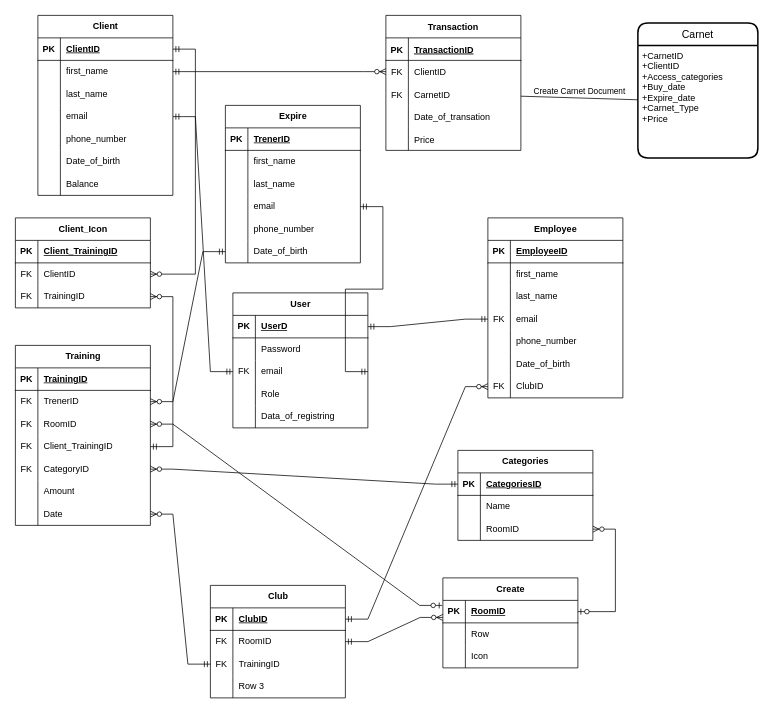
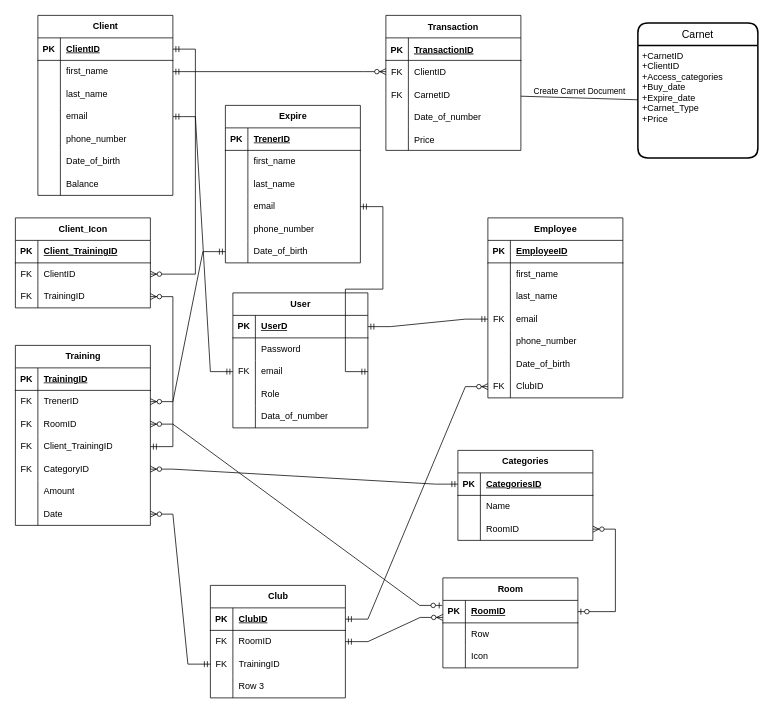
(458, 117) -> (449, 117)
(304, 417) -> (297, 417)
(511, 589) -> (511, 589)
